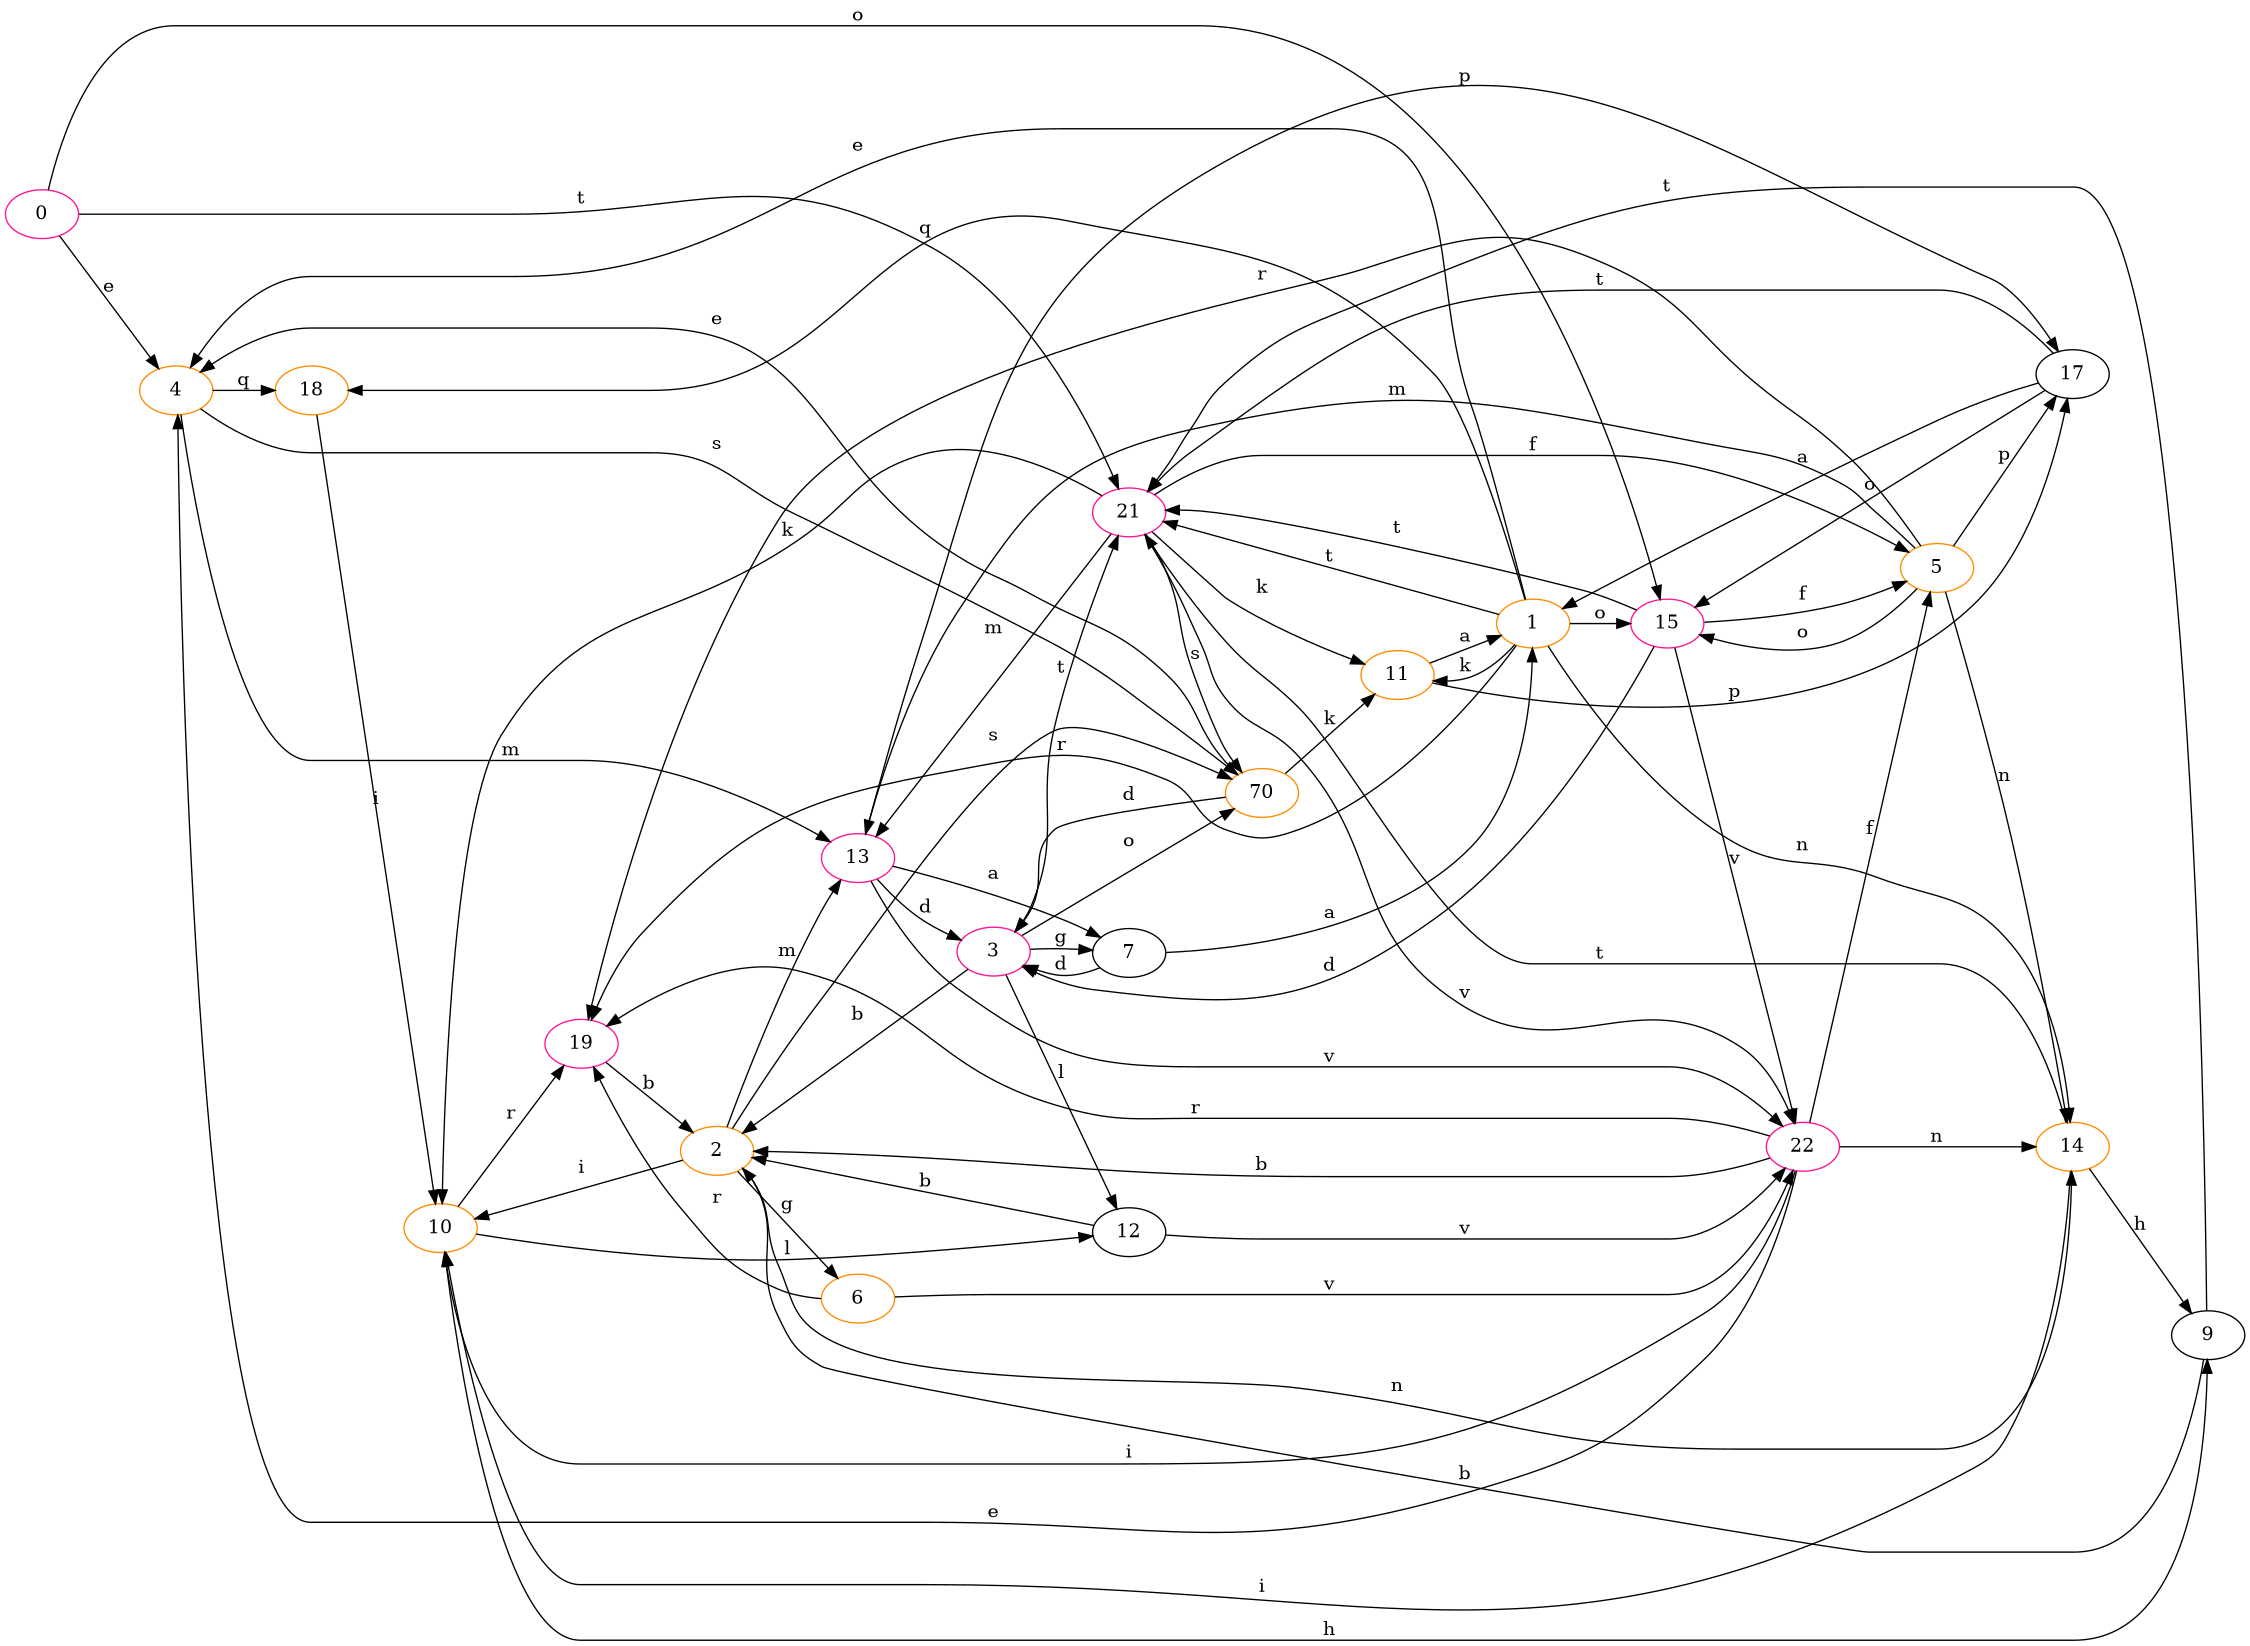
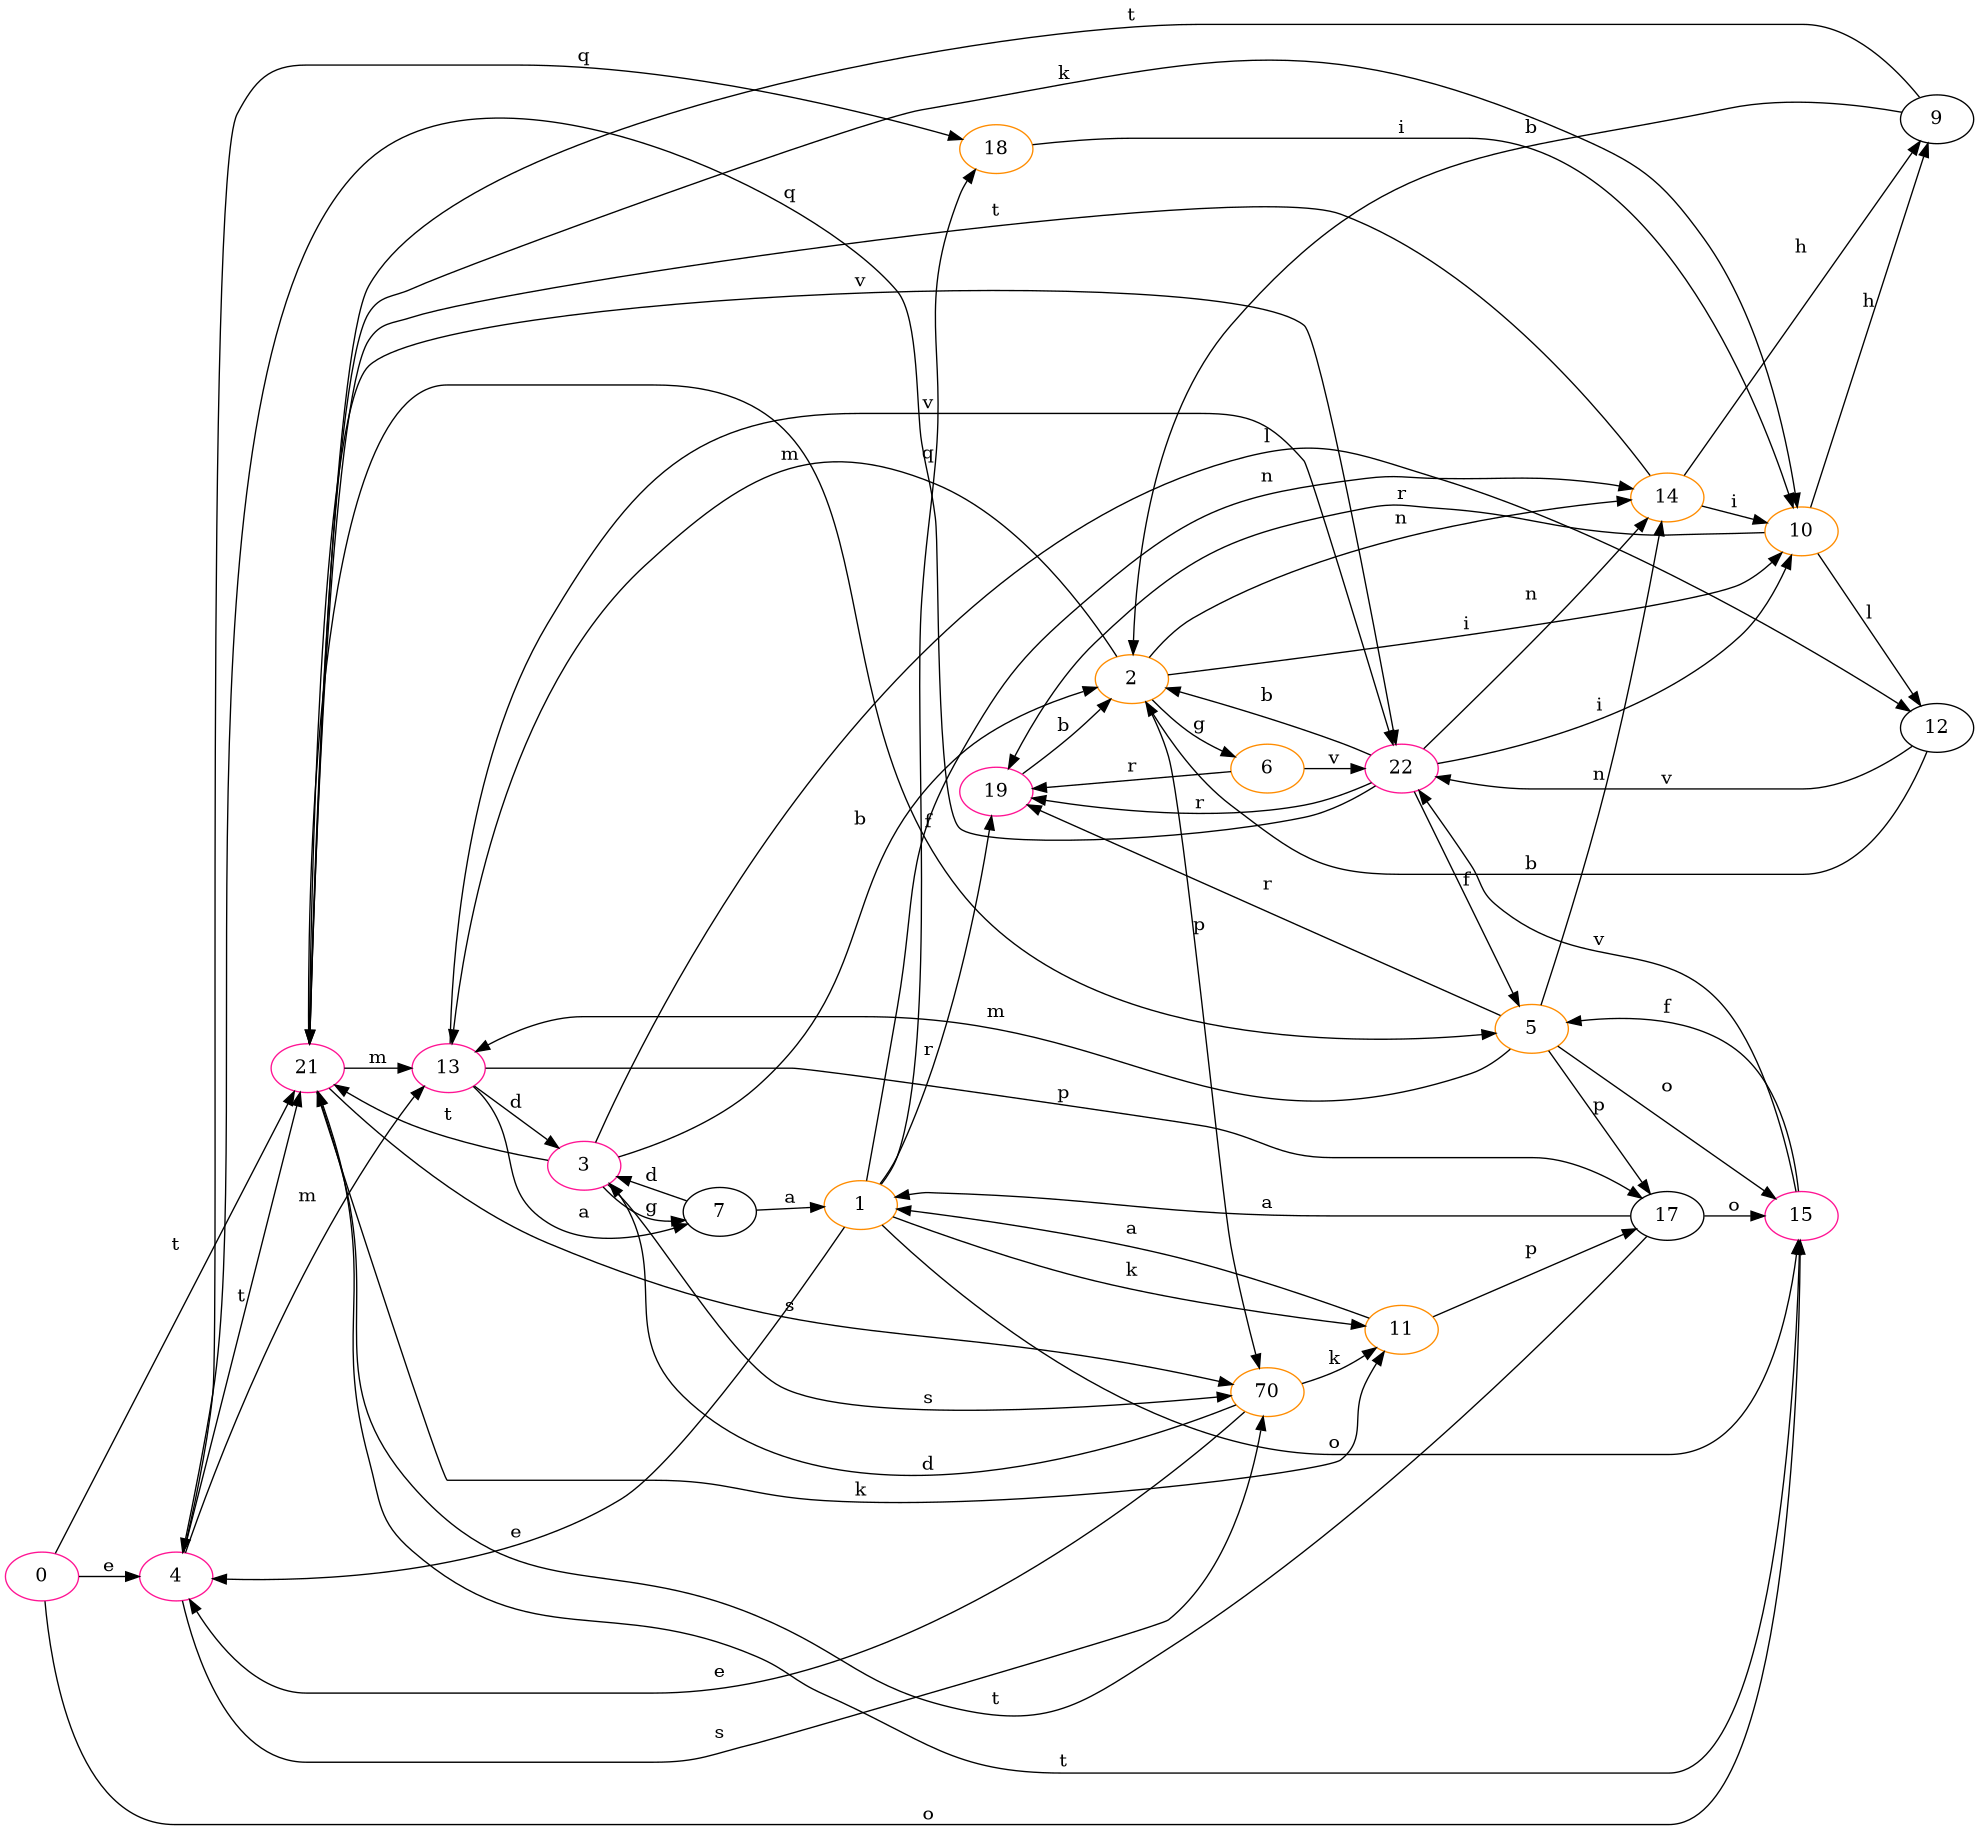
(176, 390) -> (176, 1577)
(1338, 570) -> (240, 1329)
(994, 735) -> (1200, 925)
(1129, 841) -> (929, 1398)
(1406, 938) -> none
(994, 1512) -> (790, 193)
